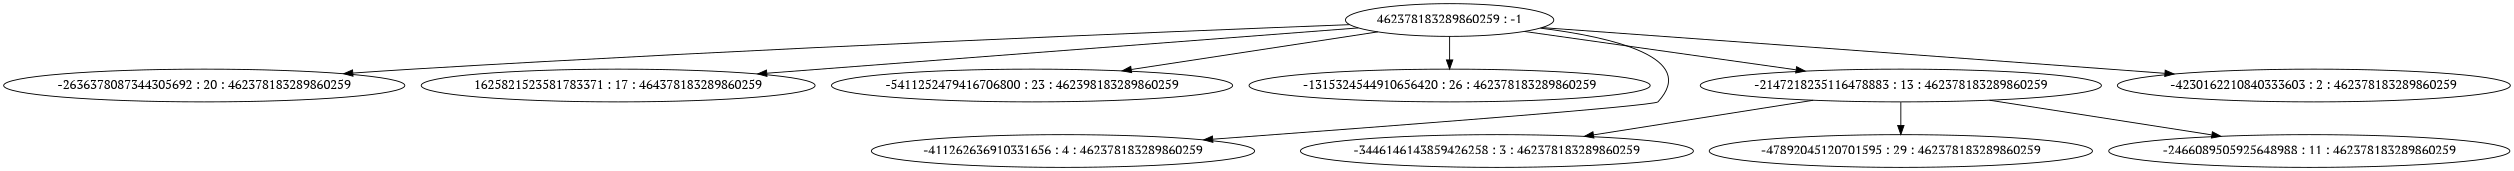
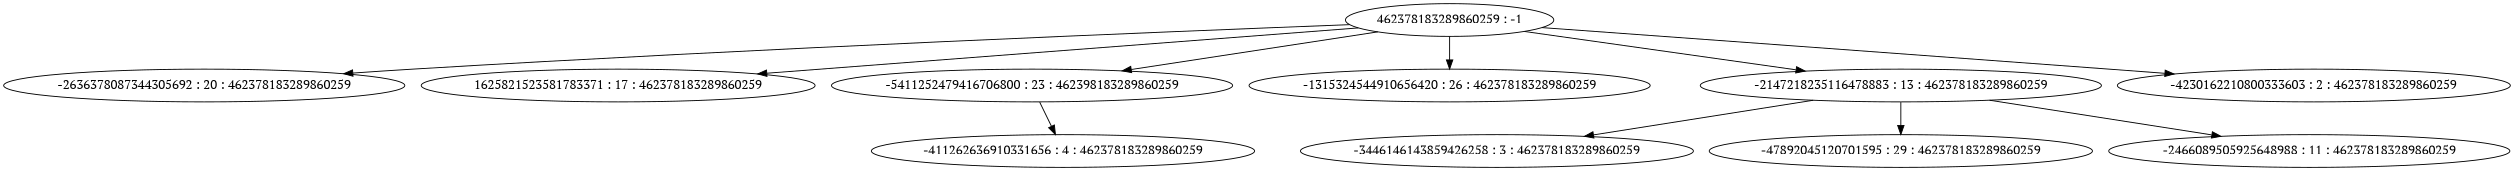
(618, 86) -> (618, 86)
(2314, 86) -> (2314, 86)
(1520, 116) -> (1046, 114)
